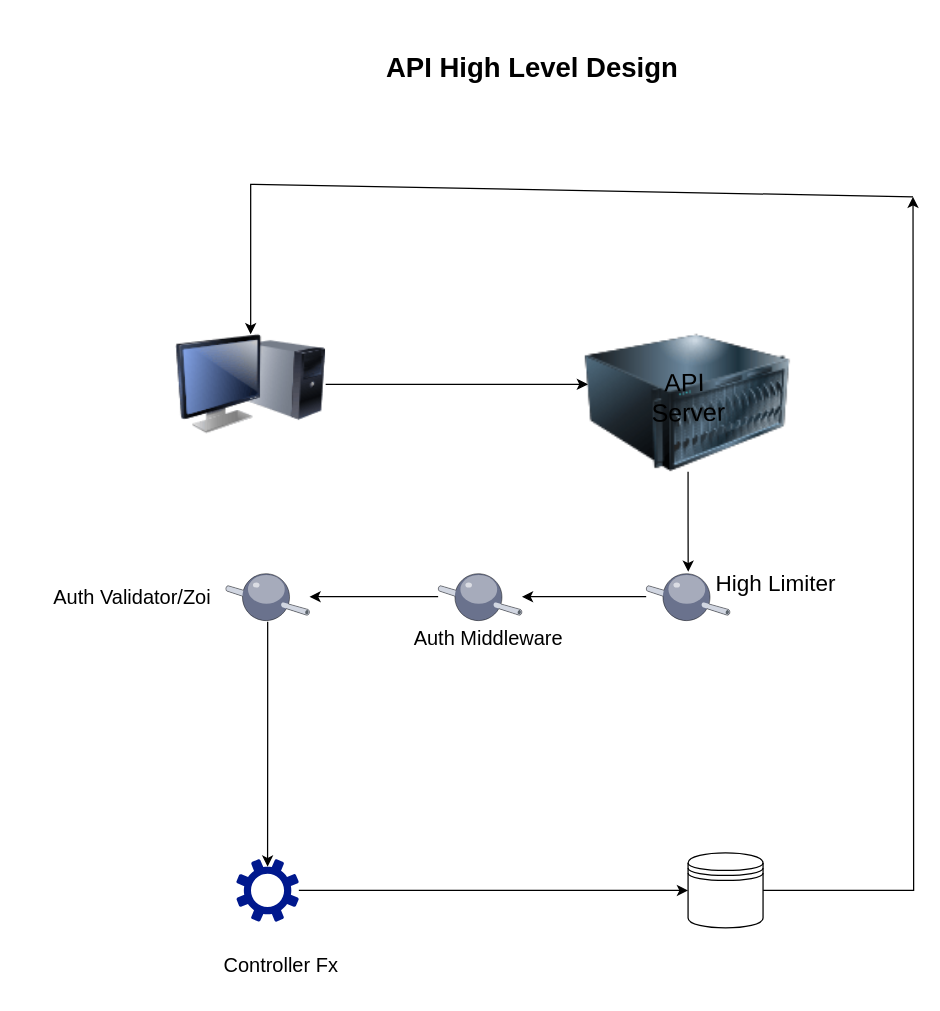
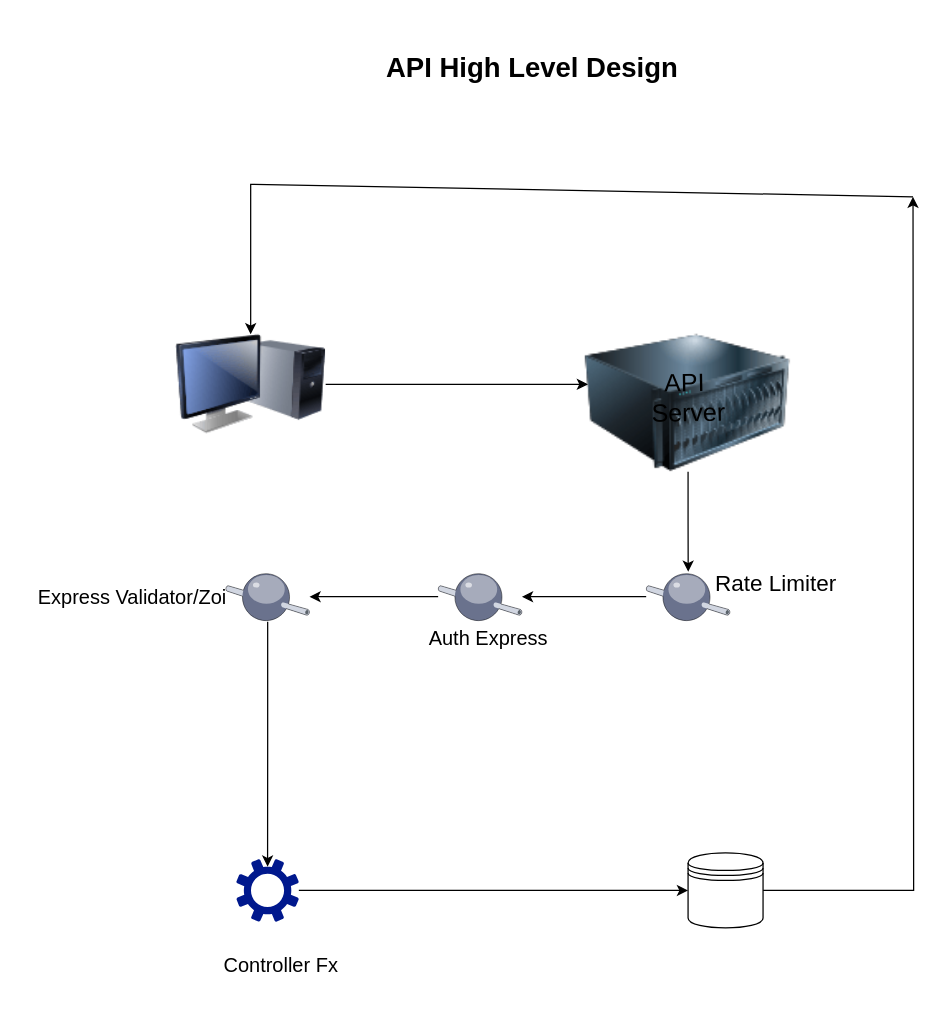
(776, 584) -> (776, 584)
(133, 597) -> (133, 597)
(489, 638) -> (489, 638)
